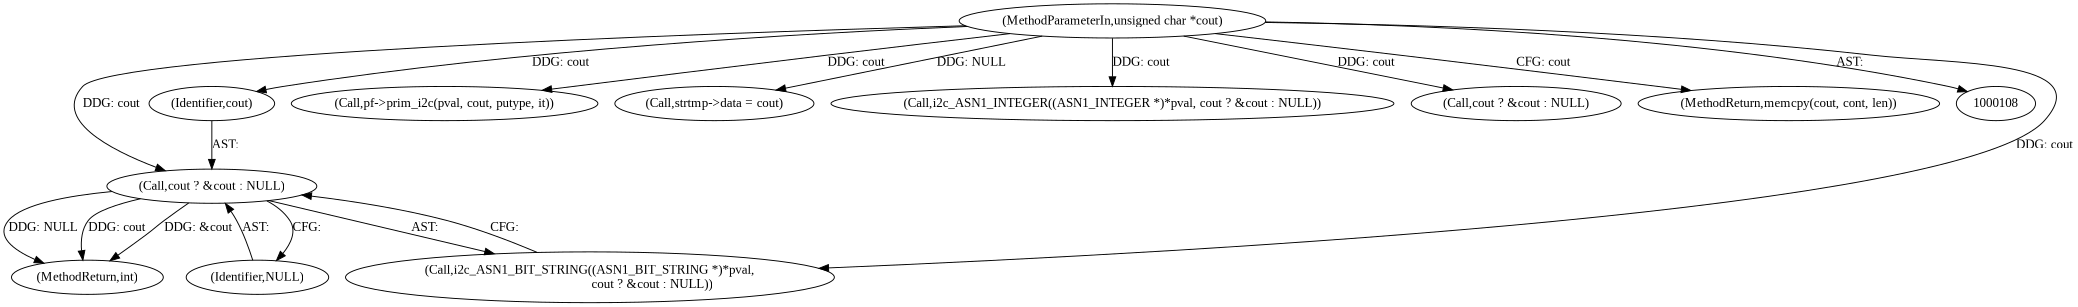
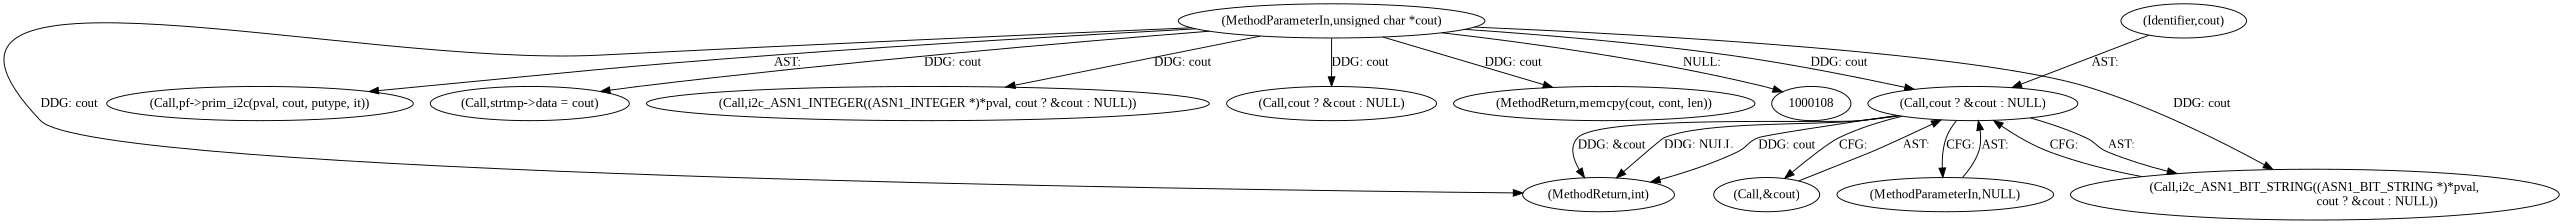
(616, 48) -> (139, 143)
(856, 62) -> (790, 62)
(971, 62) -> (953, 62)
(1544, 62) -> (1514, 62)
(1852, 62) -> (1704, 62)
none -> (1767, 195)
(257, 277) -> (1945, 195)
